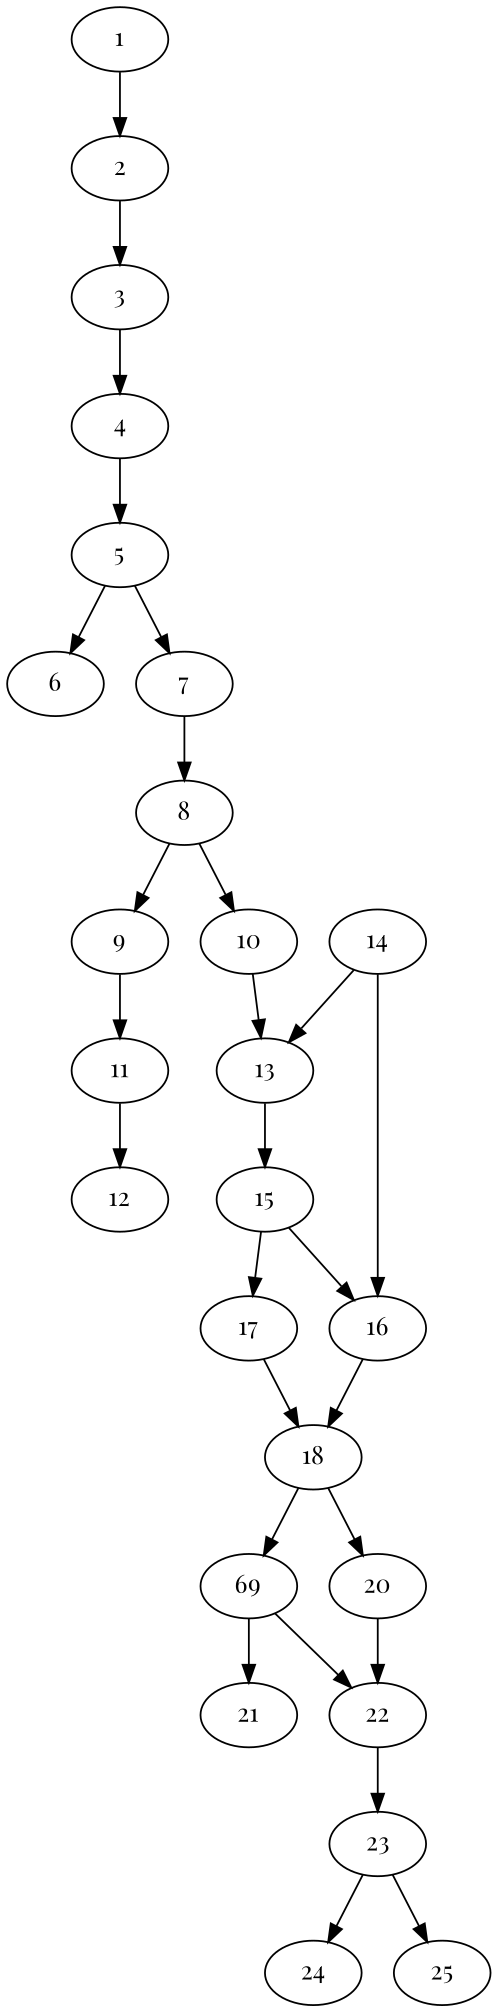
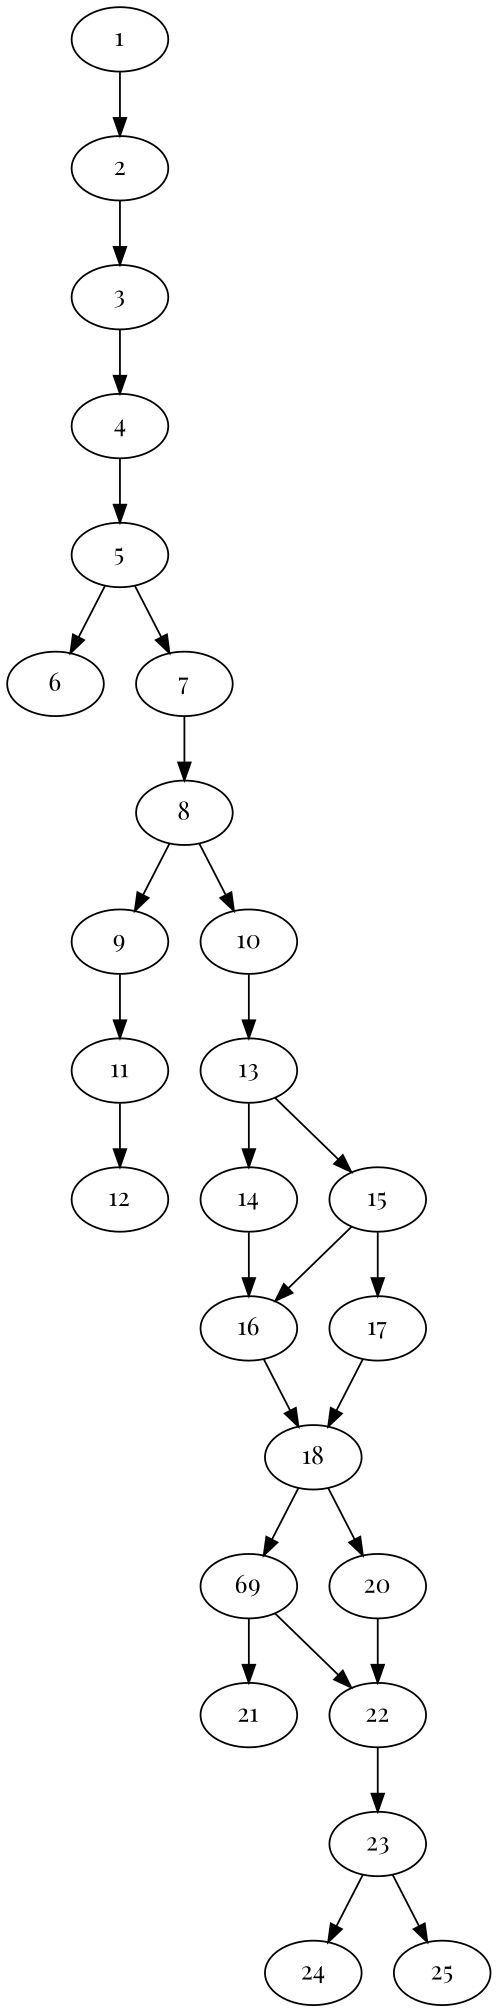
(328, 999) -> (249, 1126)
